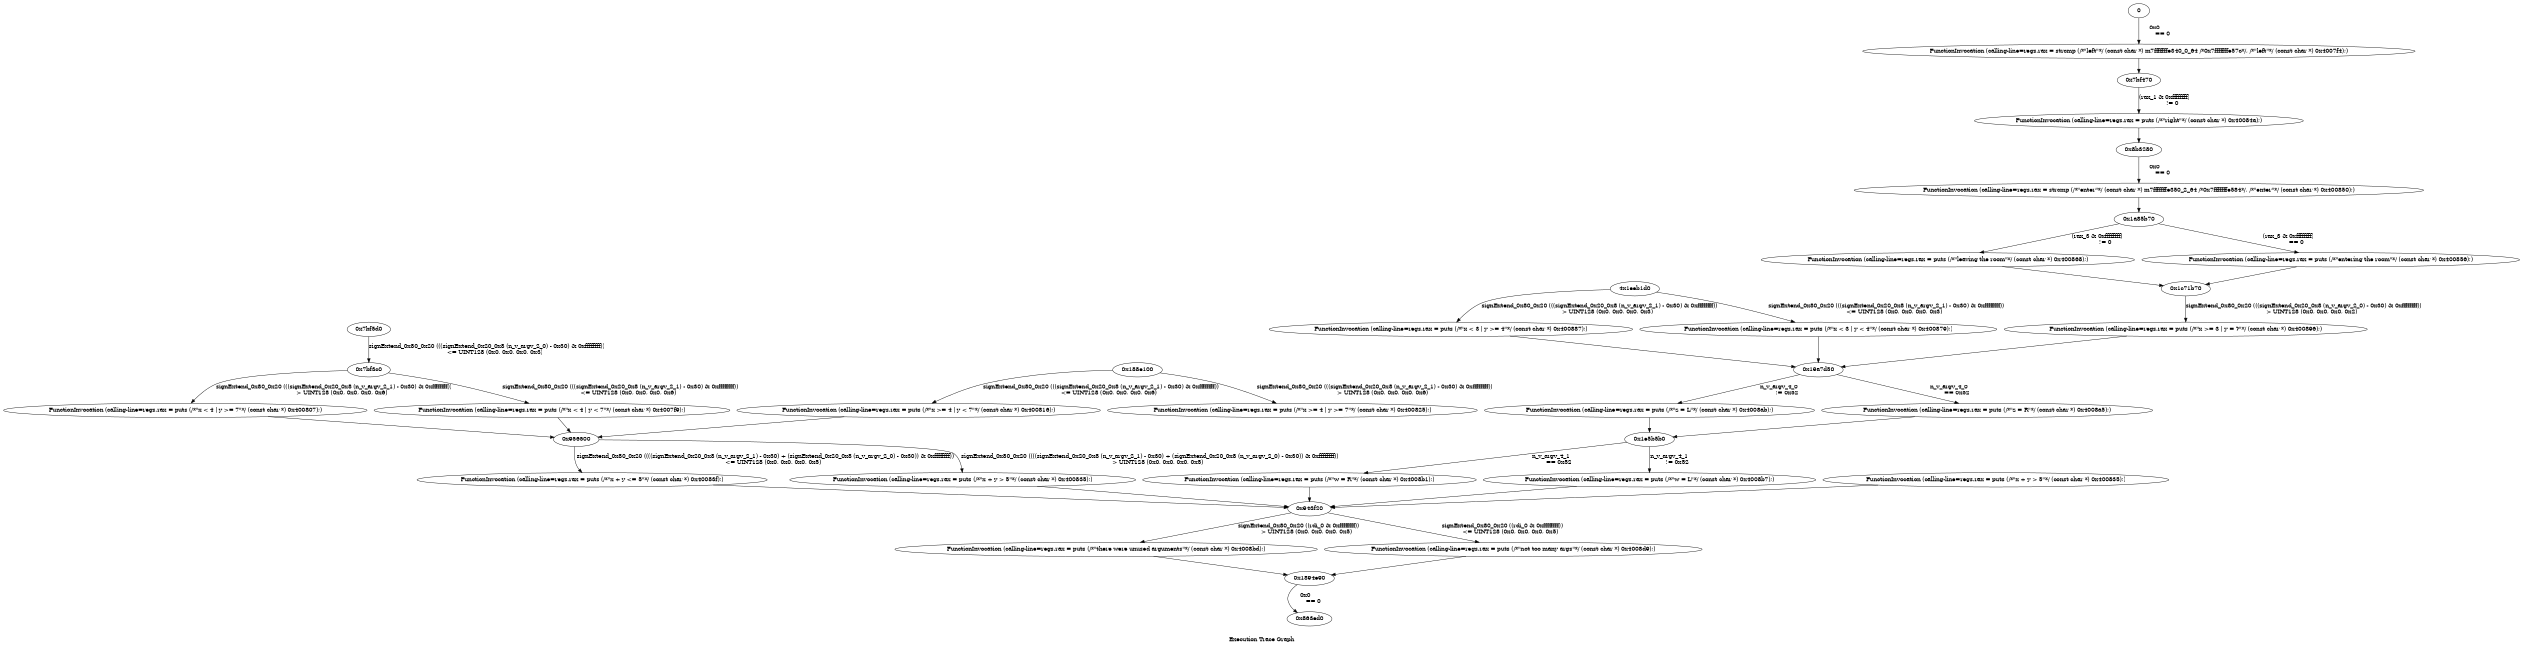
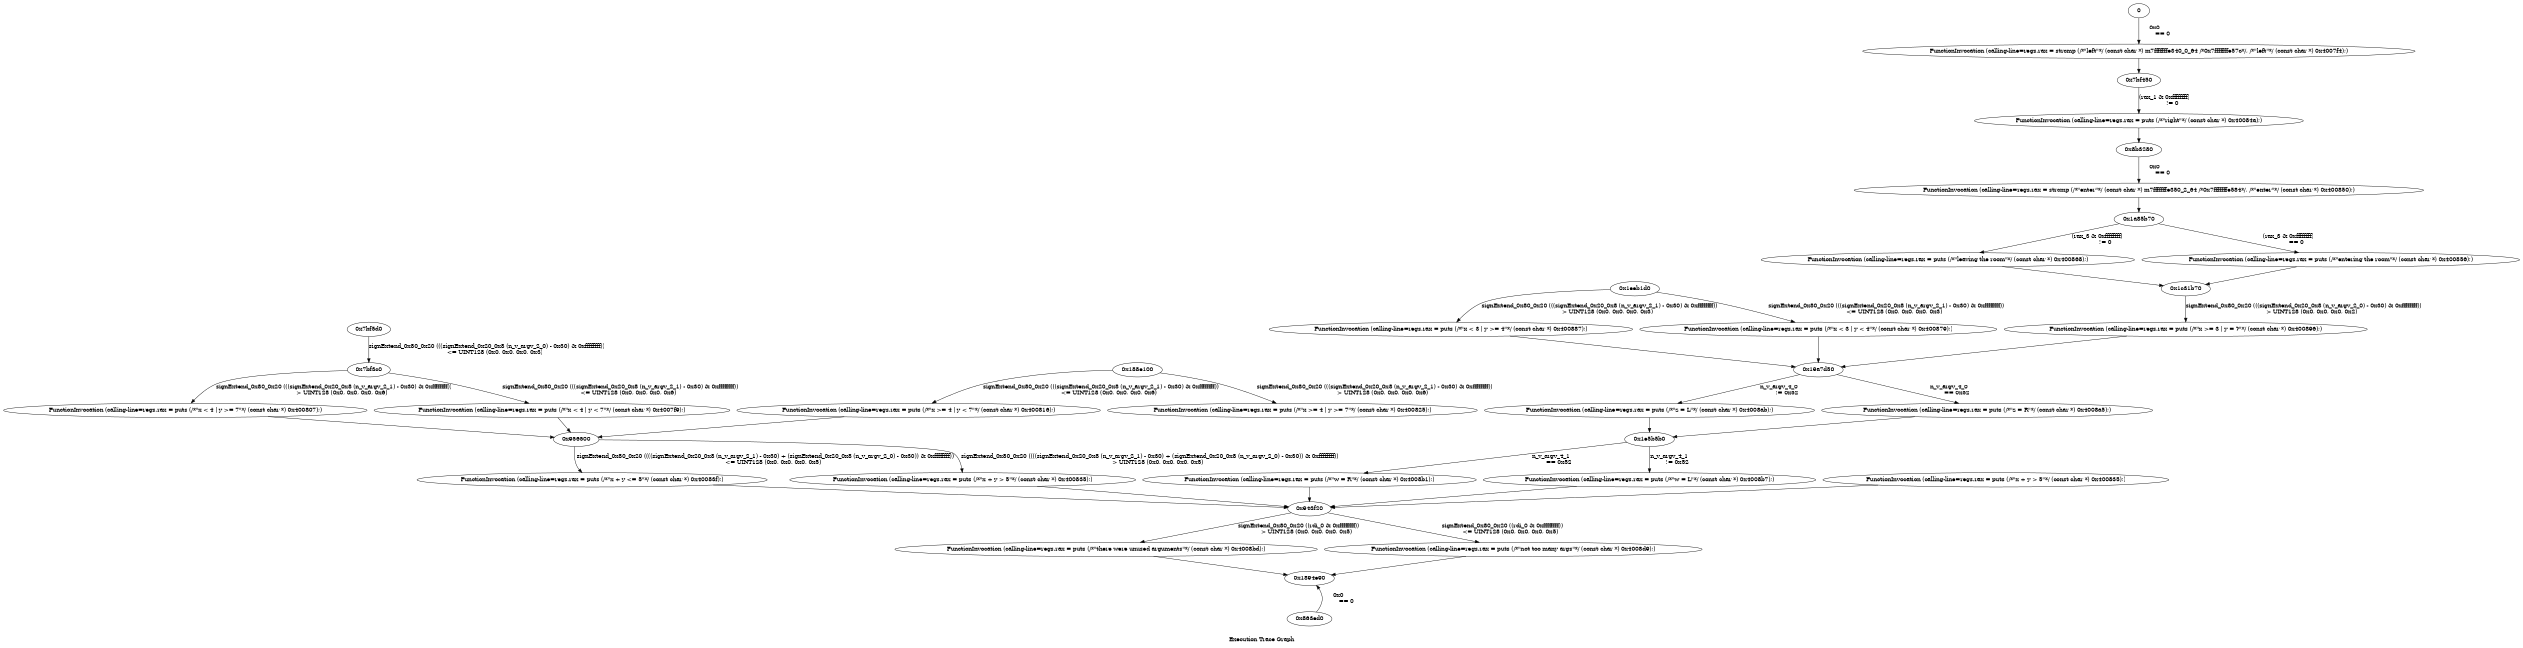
(2139, 80) -> (2139, 80)
(1635, 289) -> (1635, 289)
(2186, 289) -> (2186, 289)
(1288, 597) -> (1322, 601)
